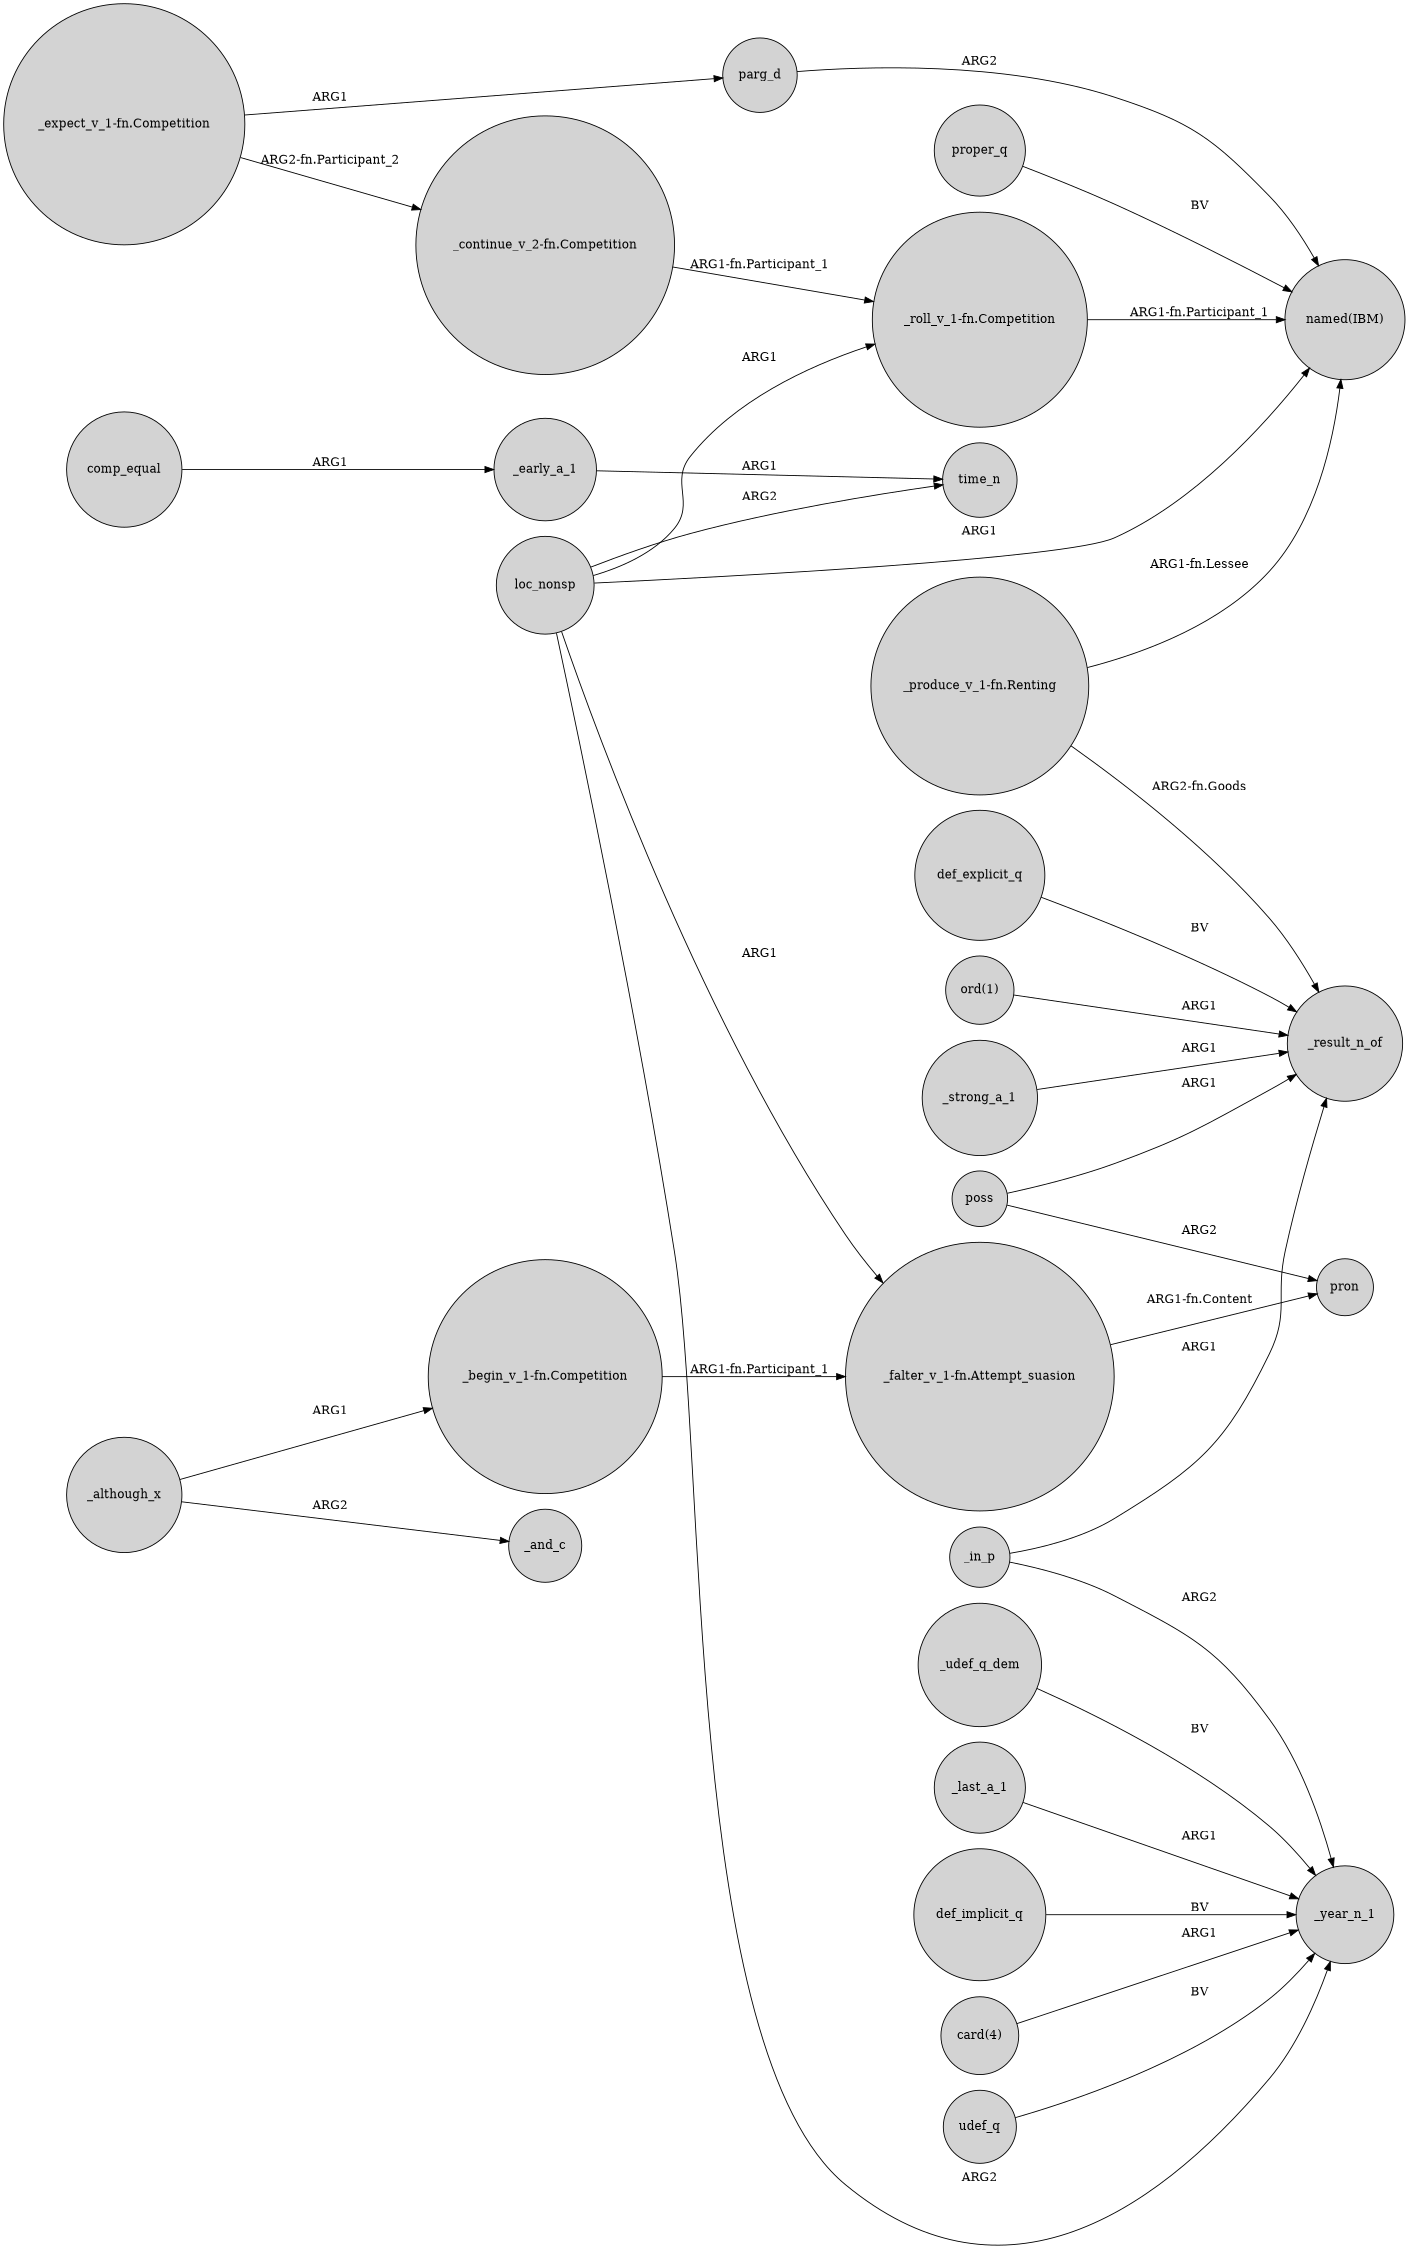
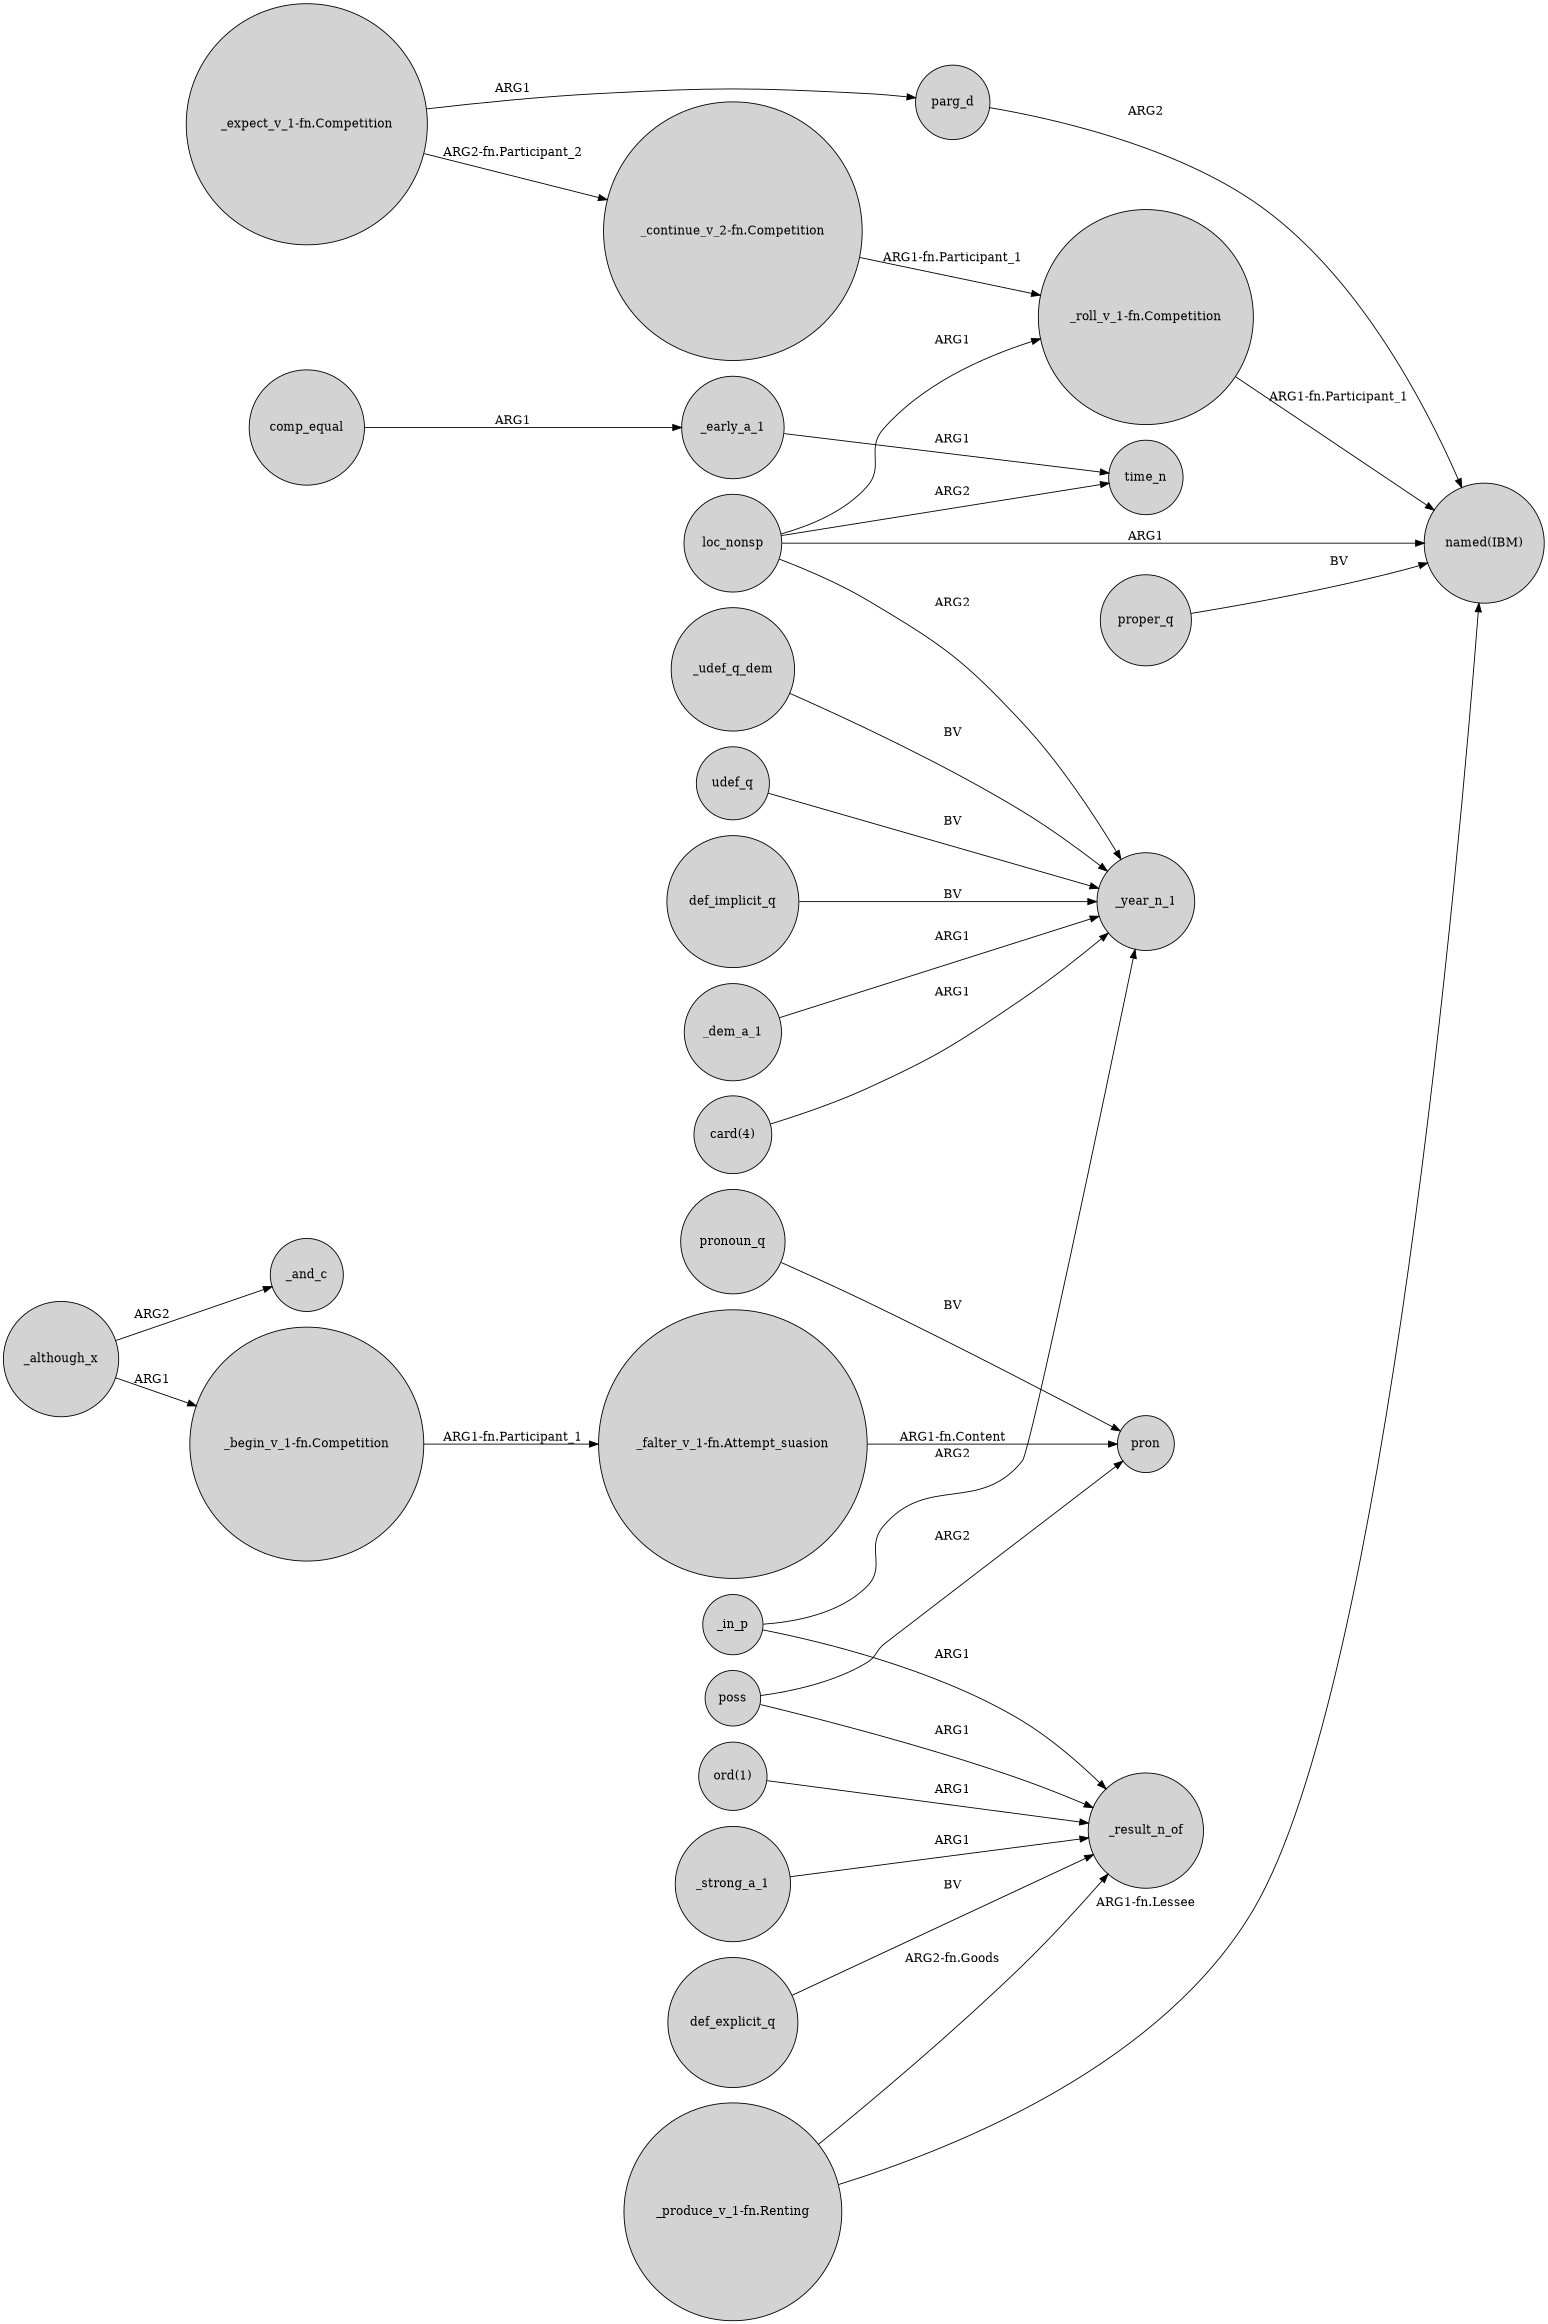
(697, 965) -> none
none -> (733, 1242)
(980, 1788) -> (733, 1032)
